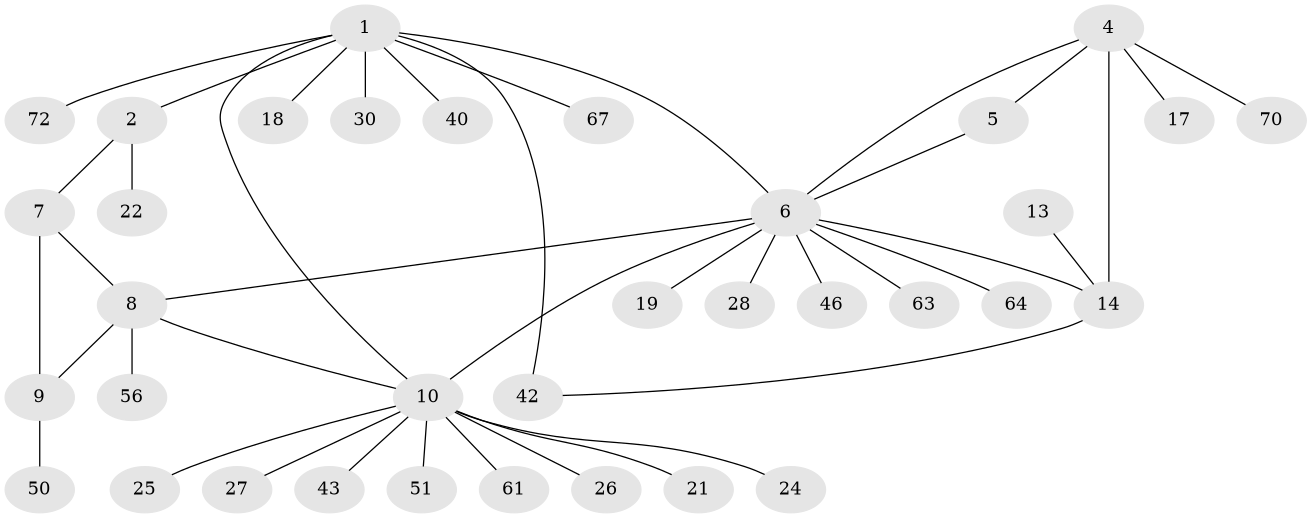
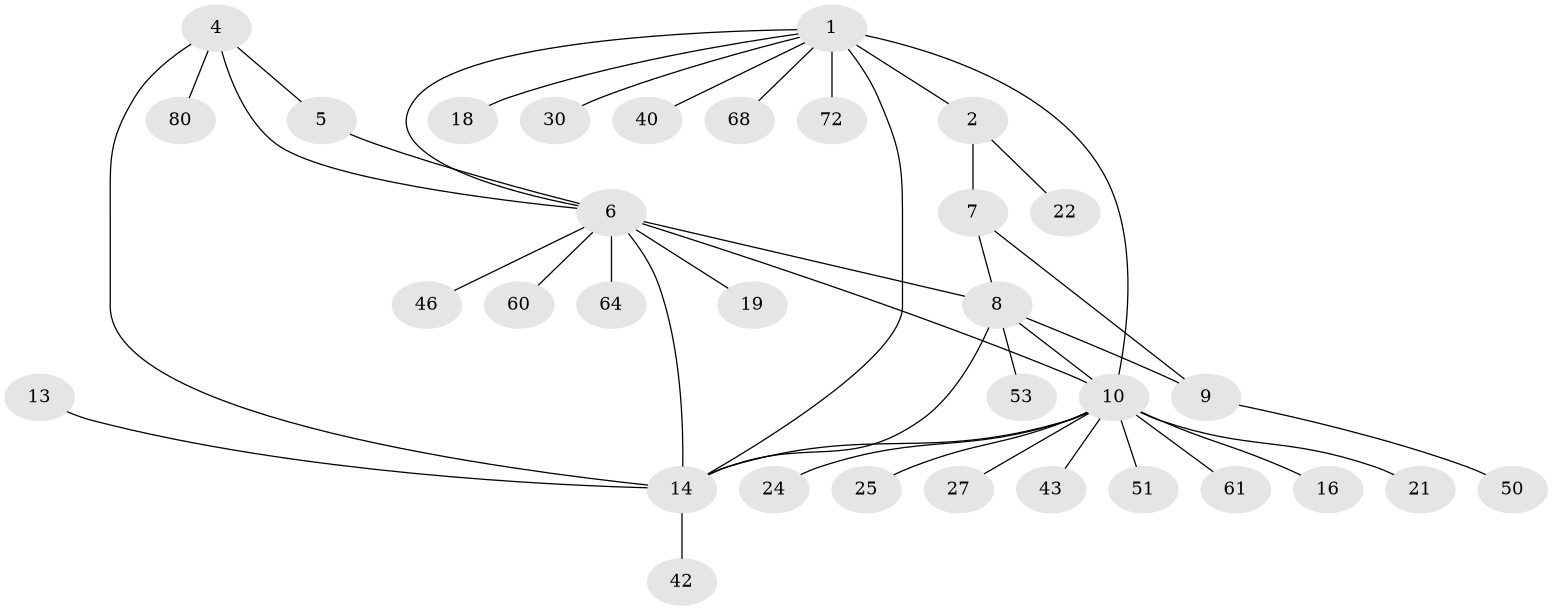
(599, 121) -> (740, 121)
(1179, 121) -> none
(1272, 121) -> (181, 121)
(535, 171) -> (902, 303)
(740, 305) -> none
(924, 305) -> (519, 305)
(132, 397) -> (1022, 397)
none -> (897, 434)
none -> (898, 444)
(606, 490) -> (1328, 490)
